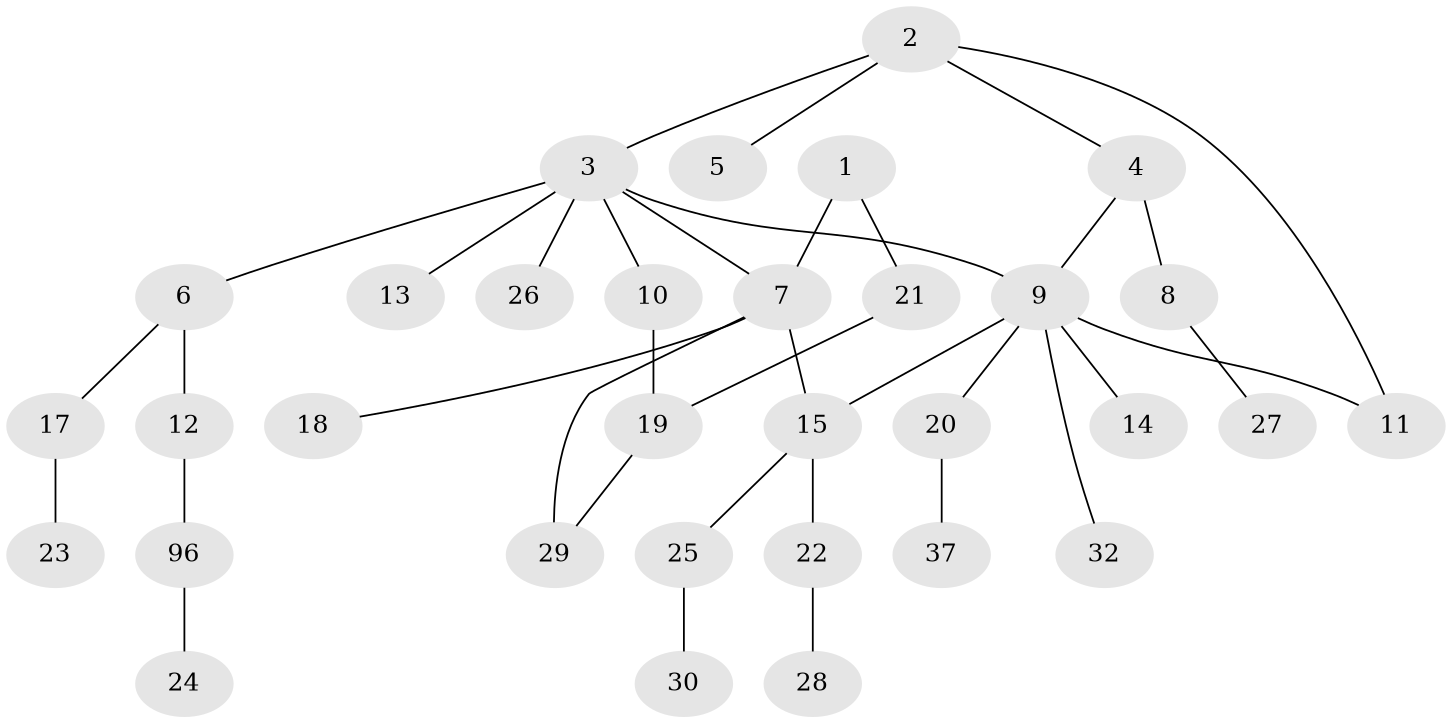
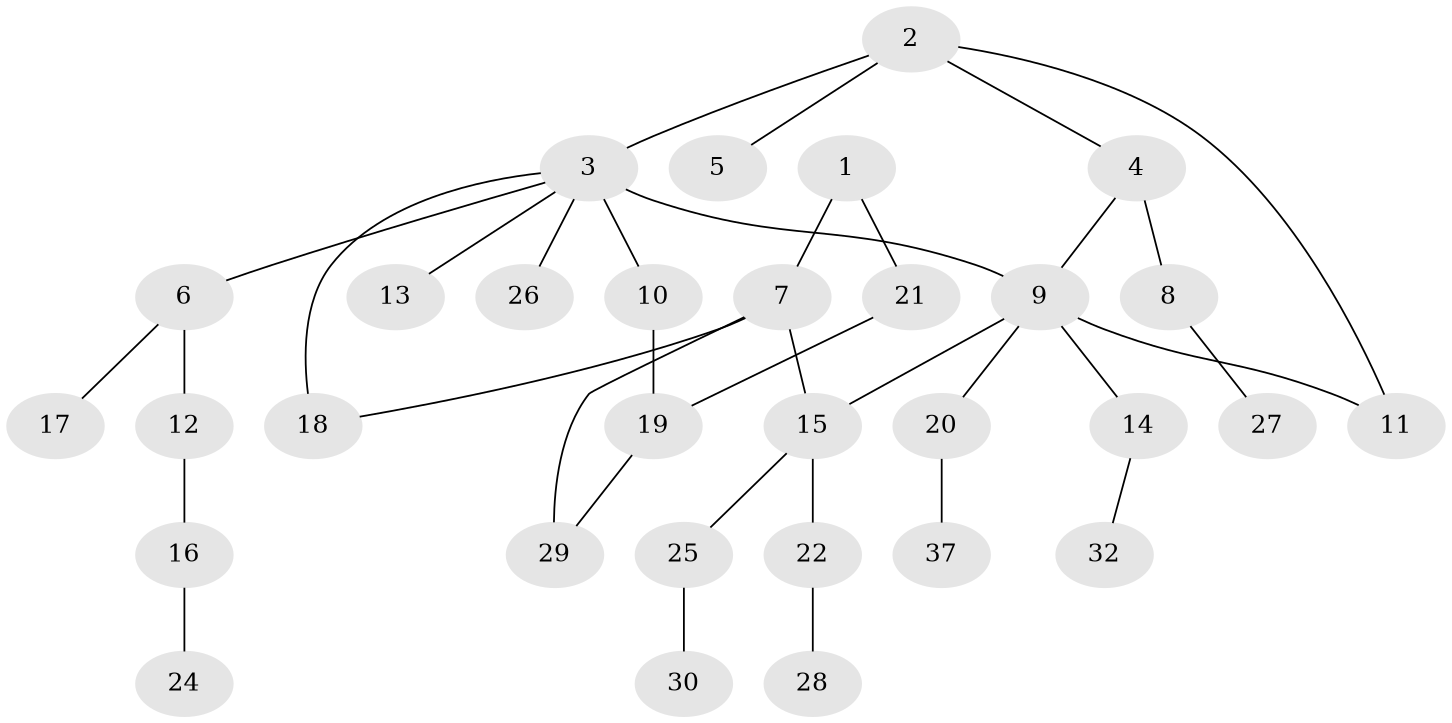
(686, 233) -> (391, 216)
(1066, 428) -> (1122, 491)
(55, 555) -> none
(184, 555) -> (184, 555)
